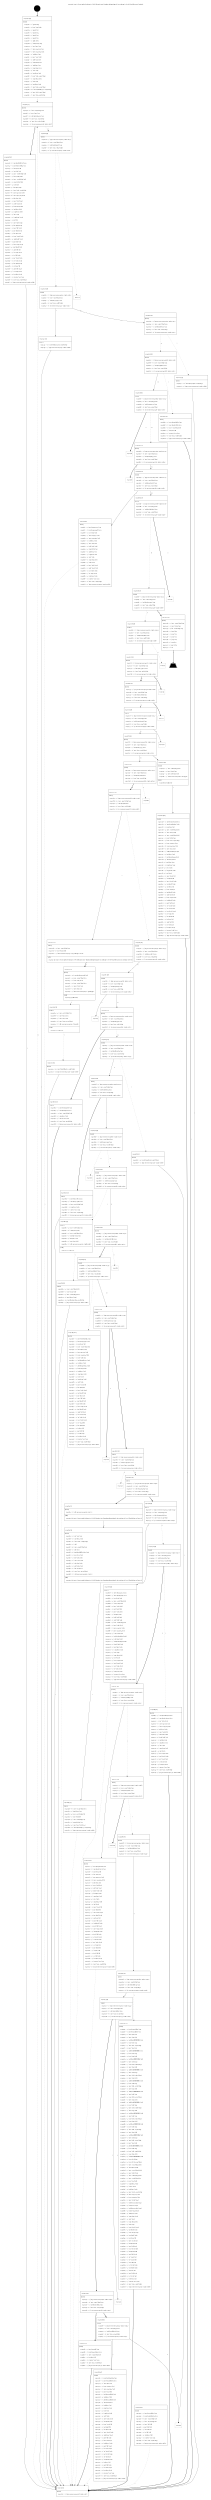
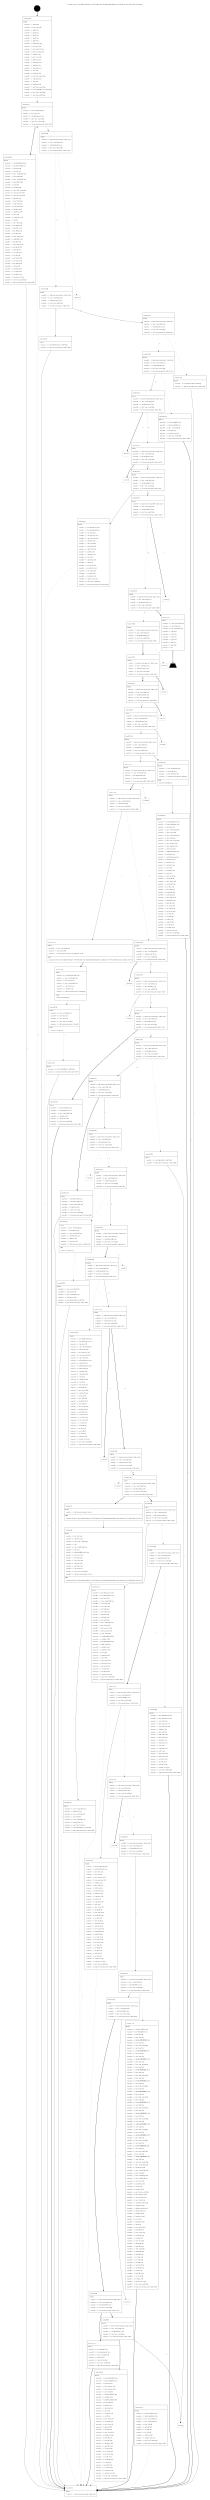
none -> (129, 983)
